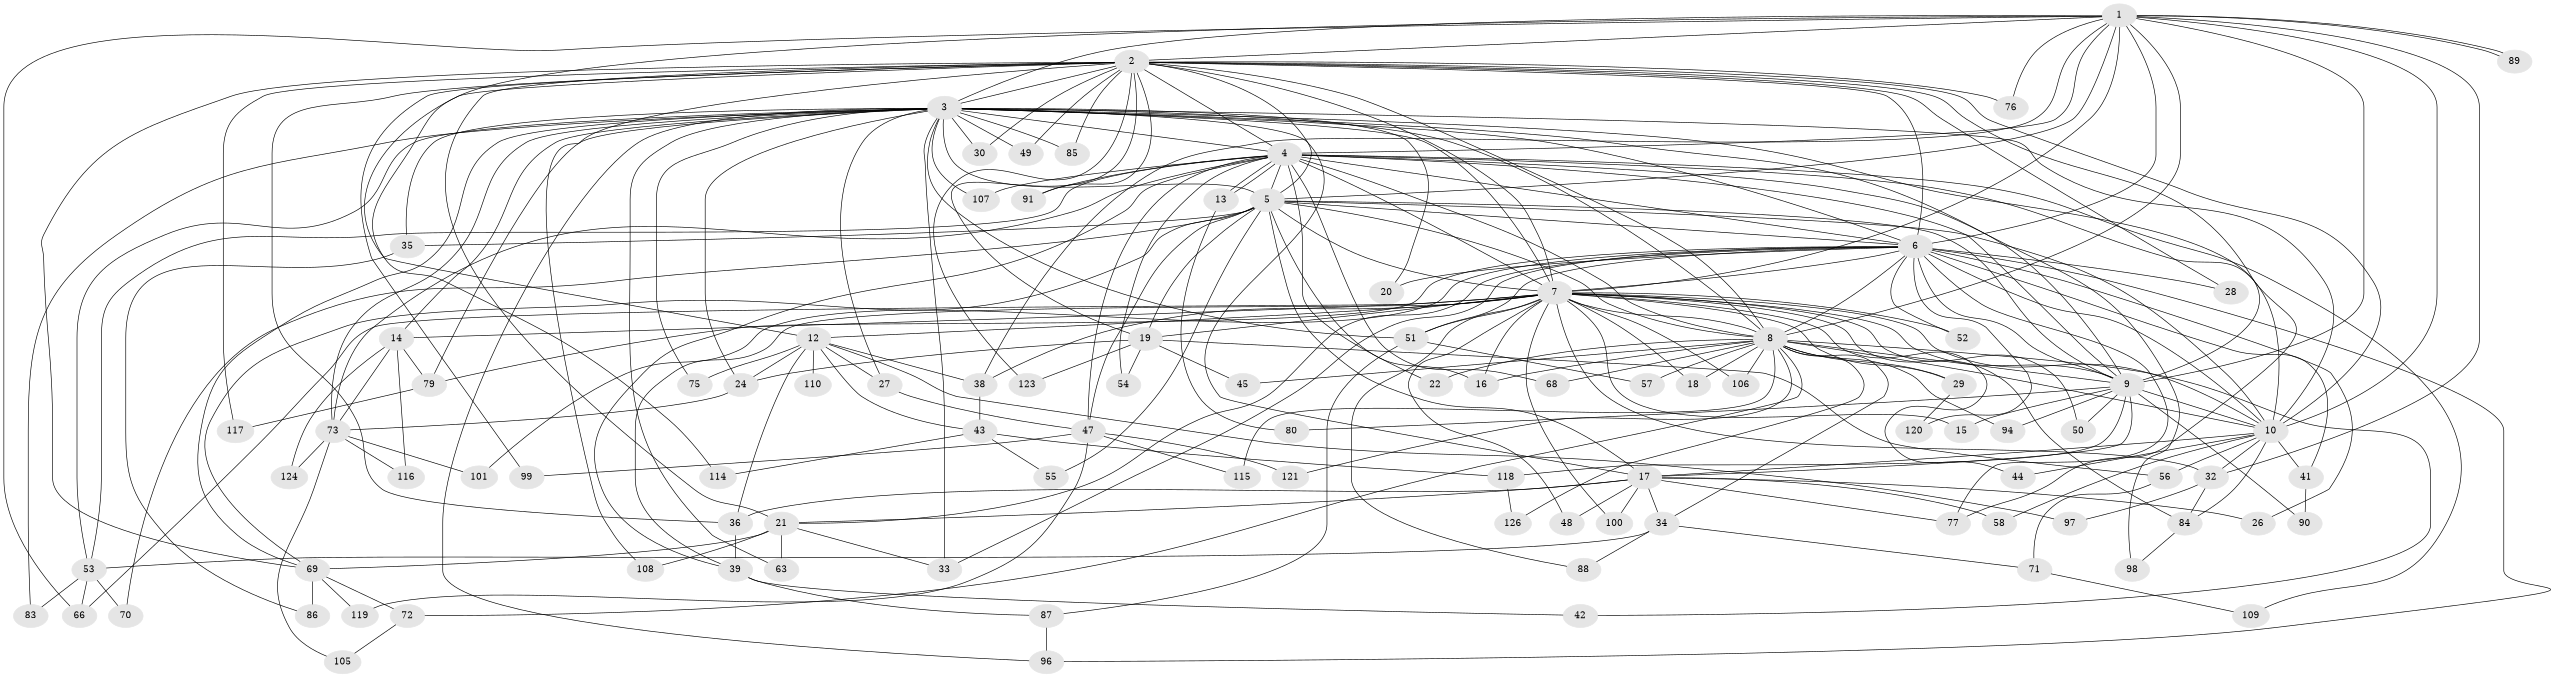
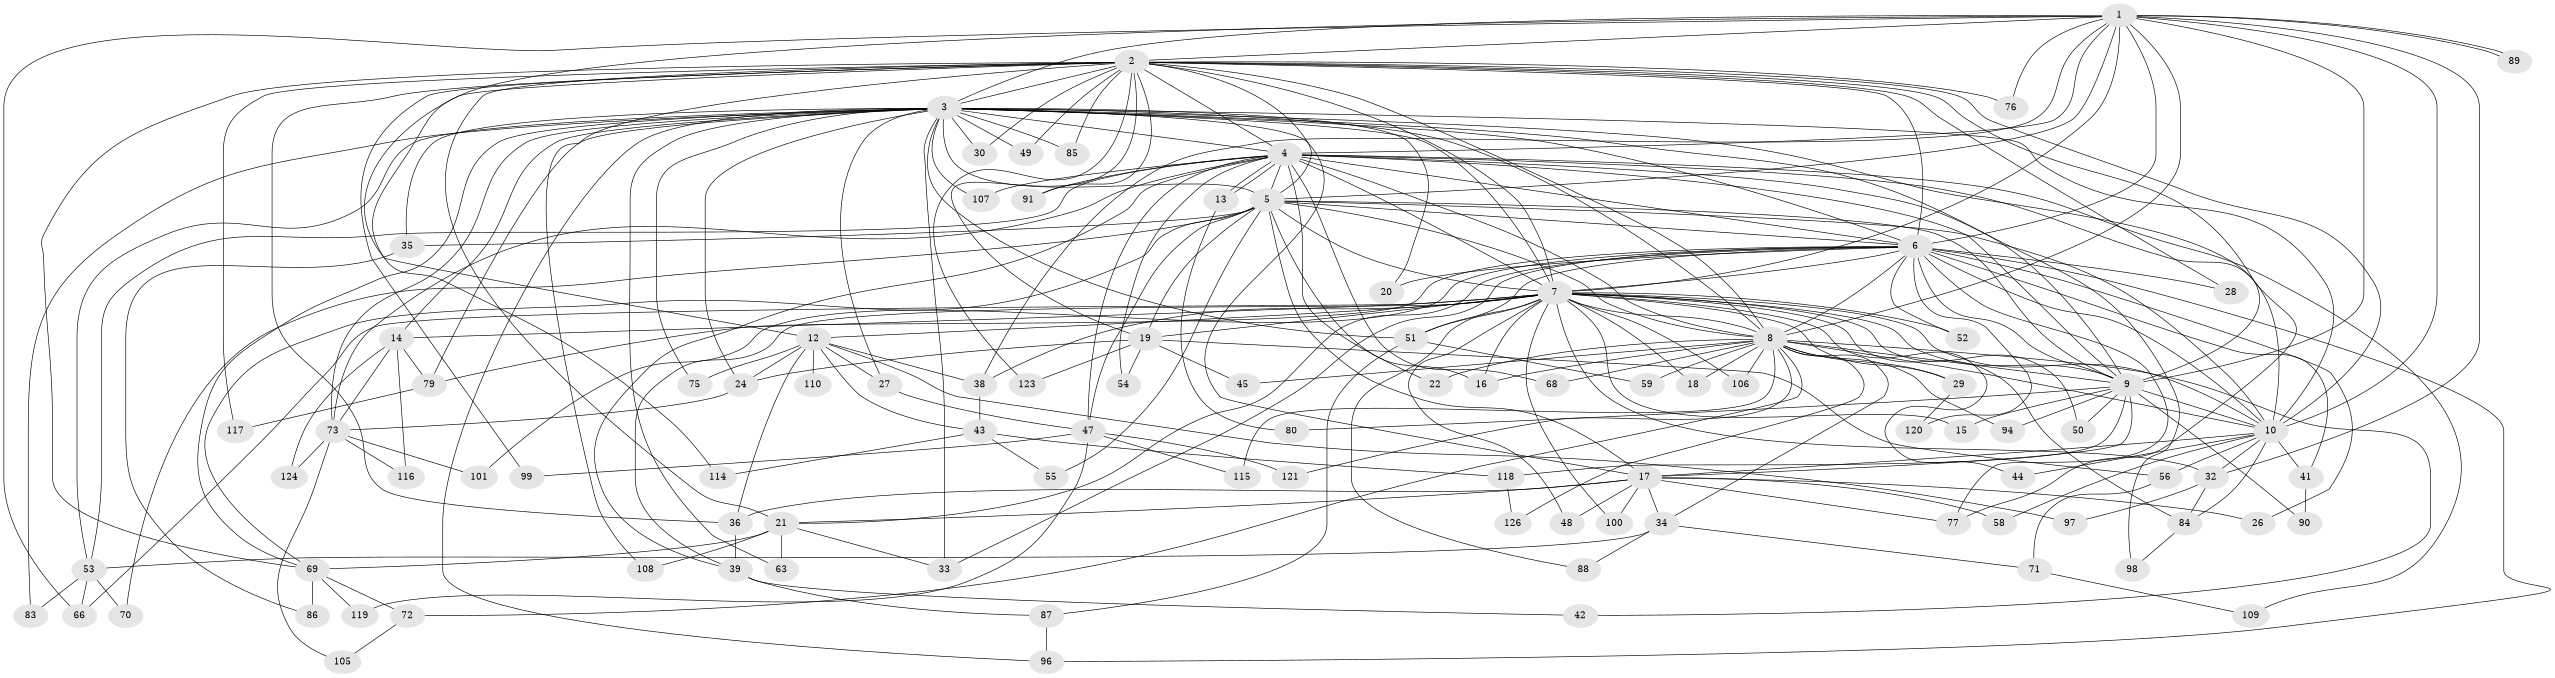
(1647, 385) -> (1647, 385)
